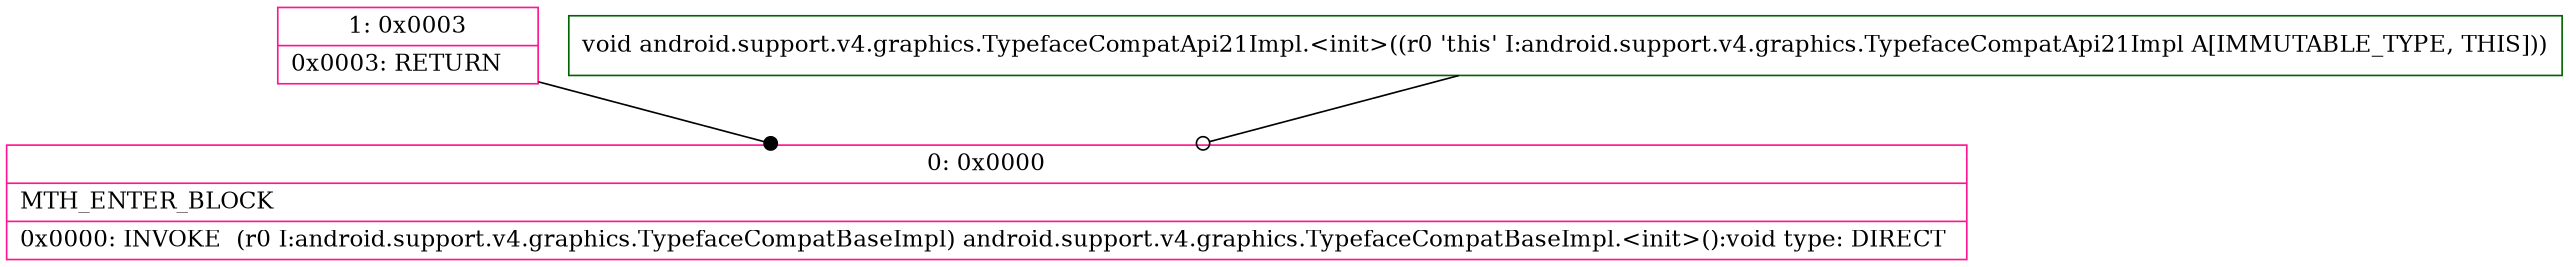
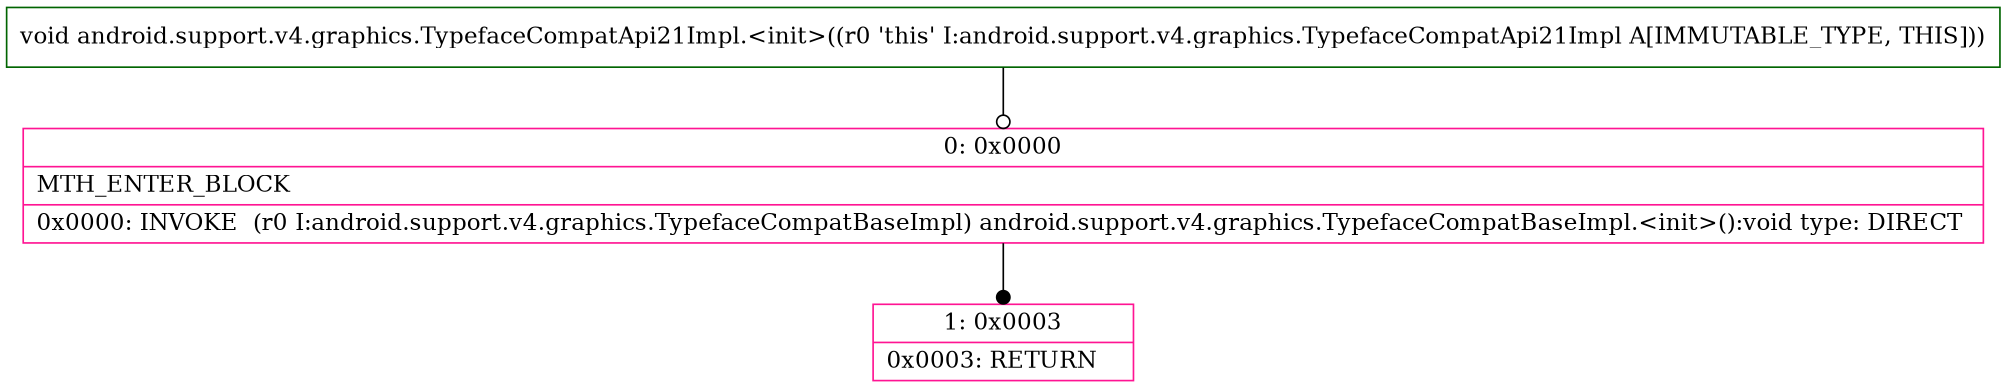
(651, 112) -> (1003, 267)
